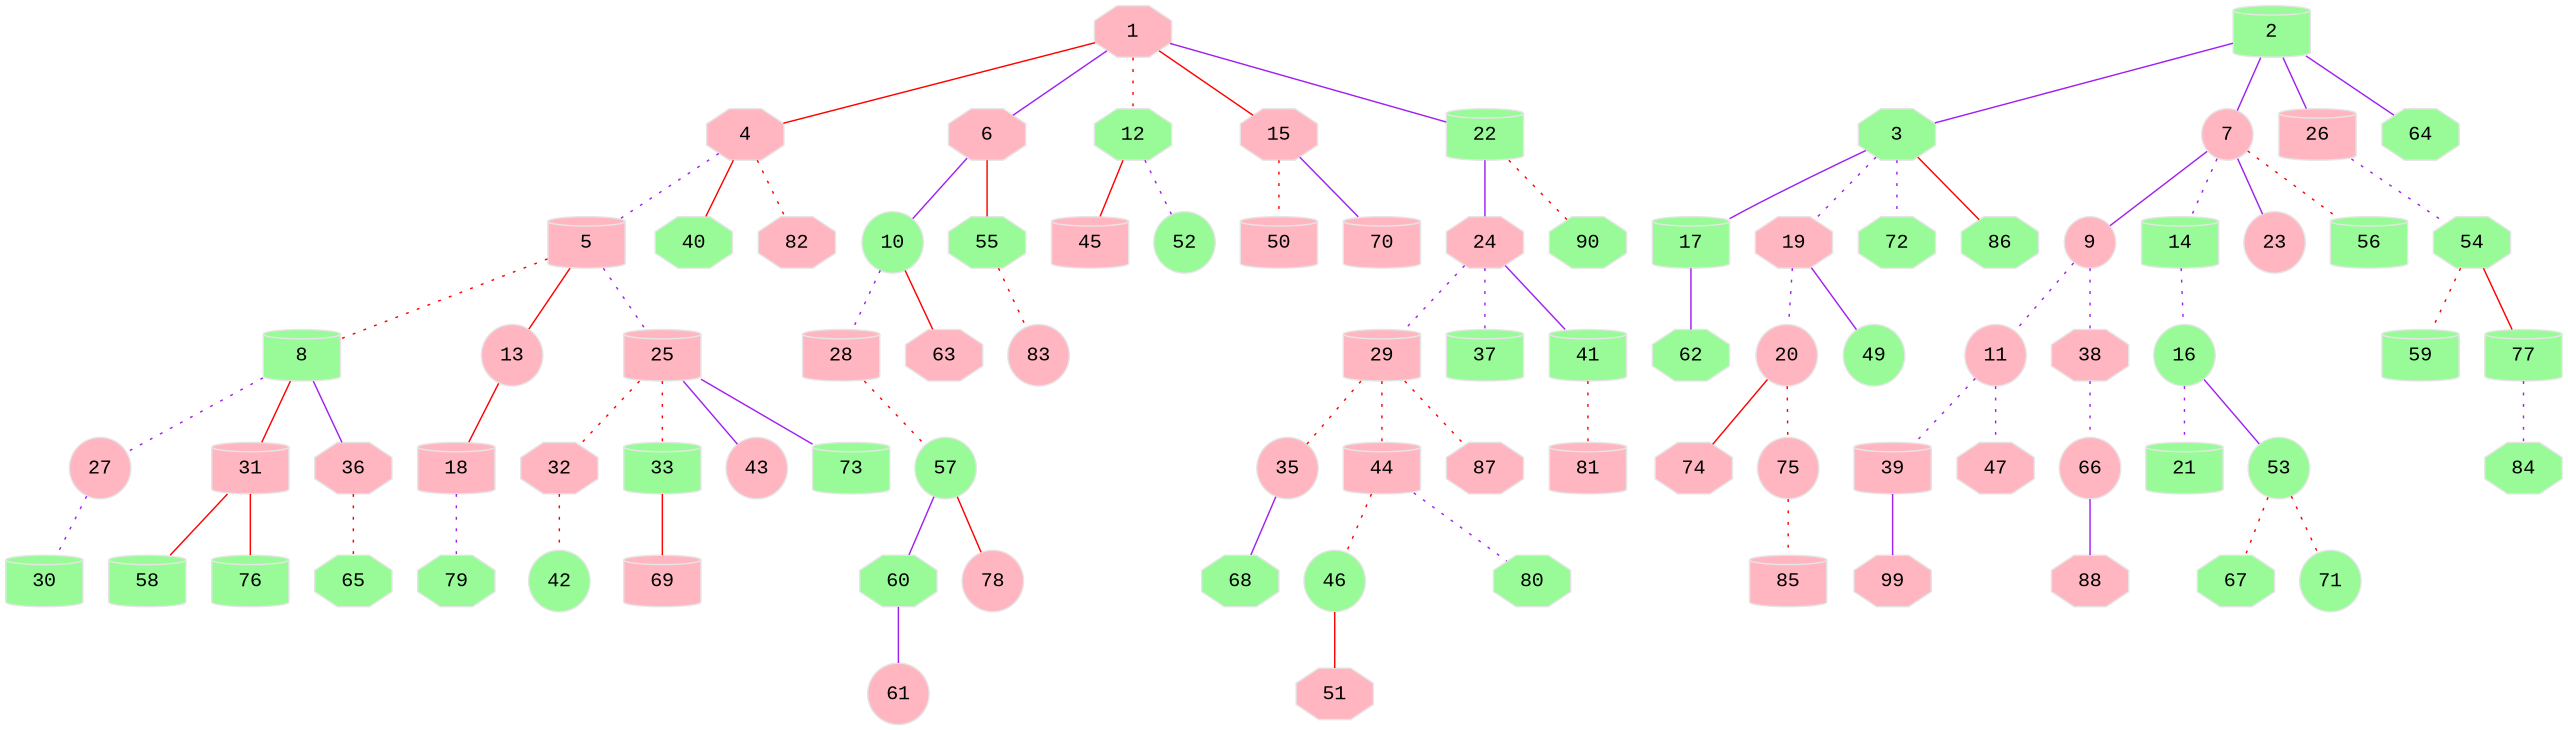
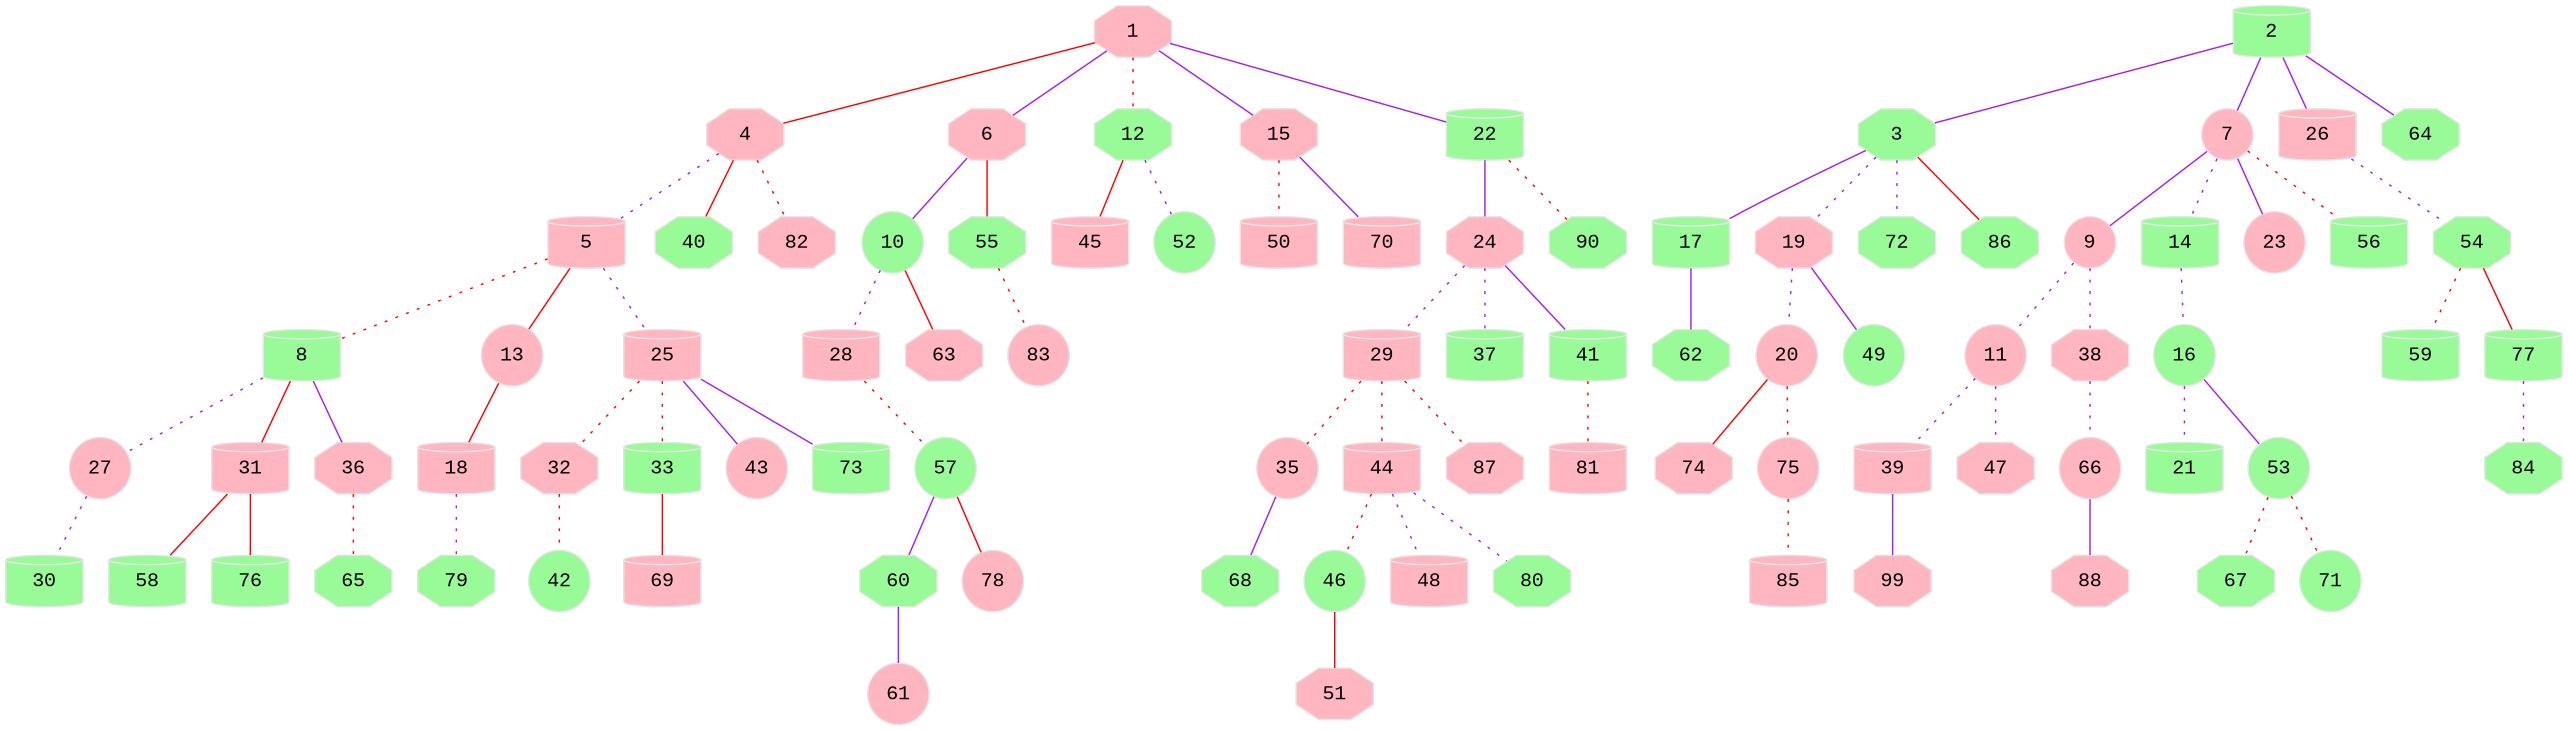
(1206, 83) -> (1206, 83)
none -> (1429, 581)
